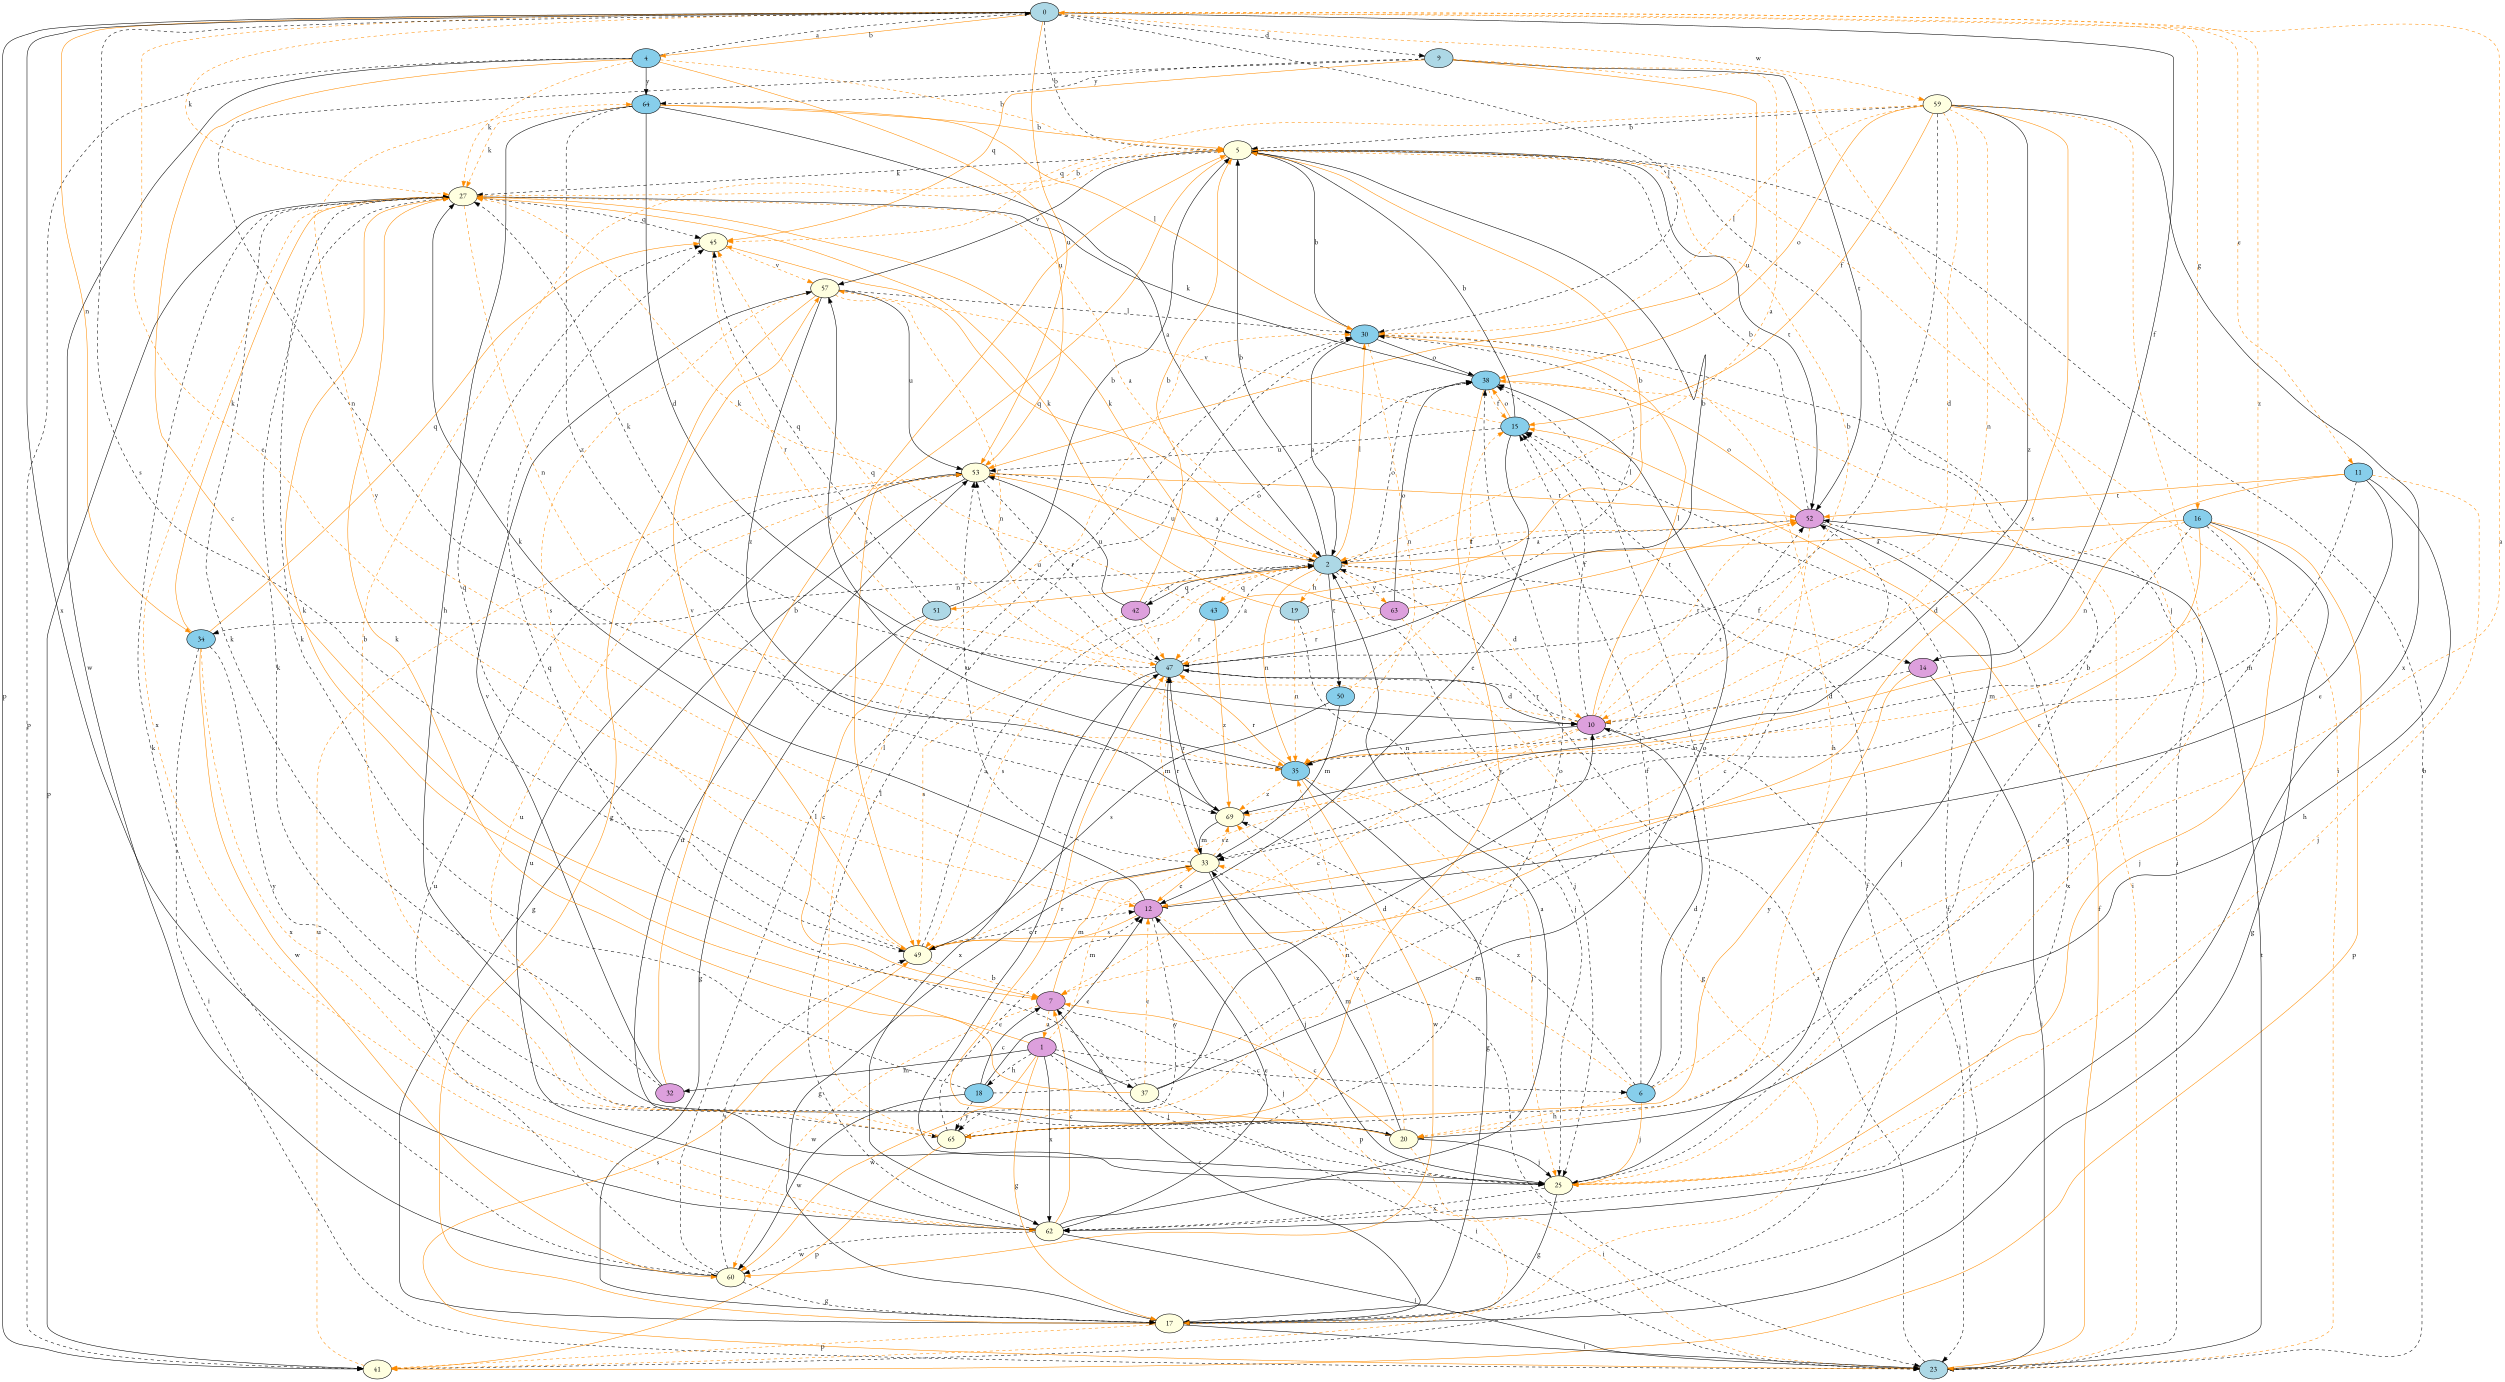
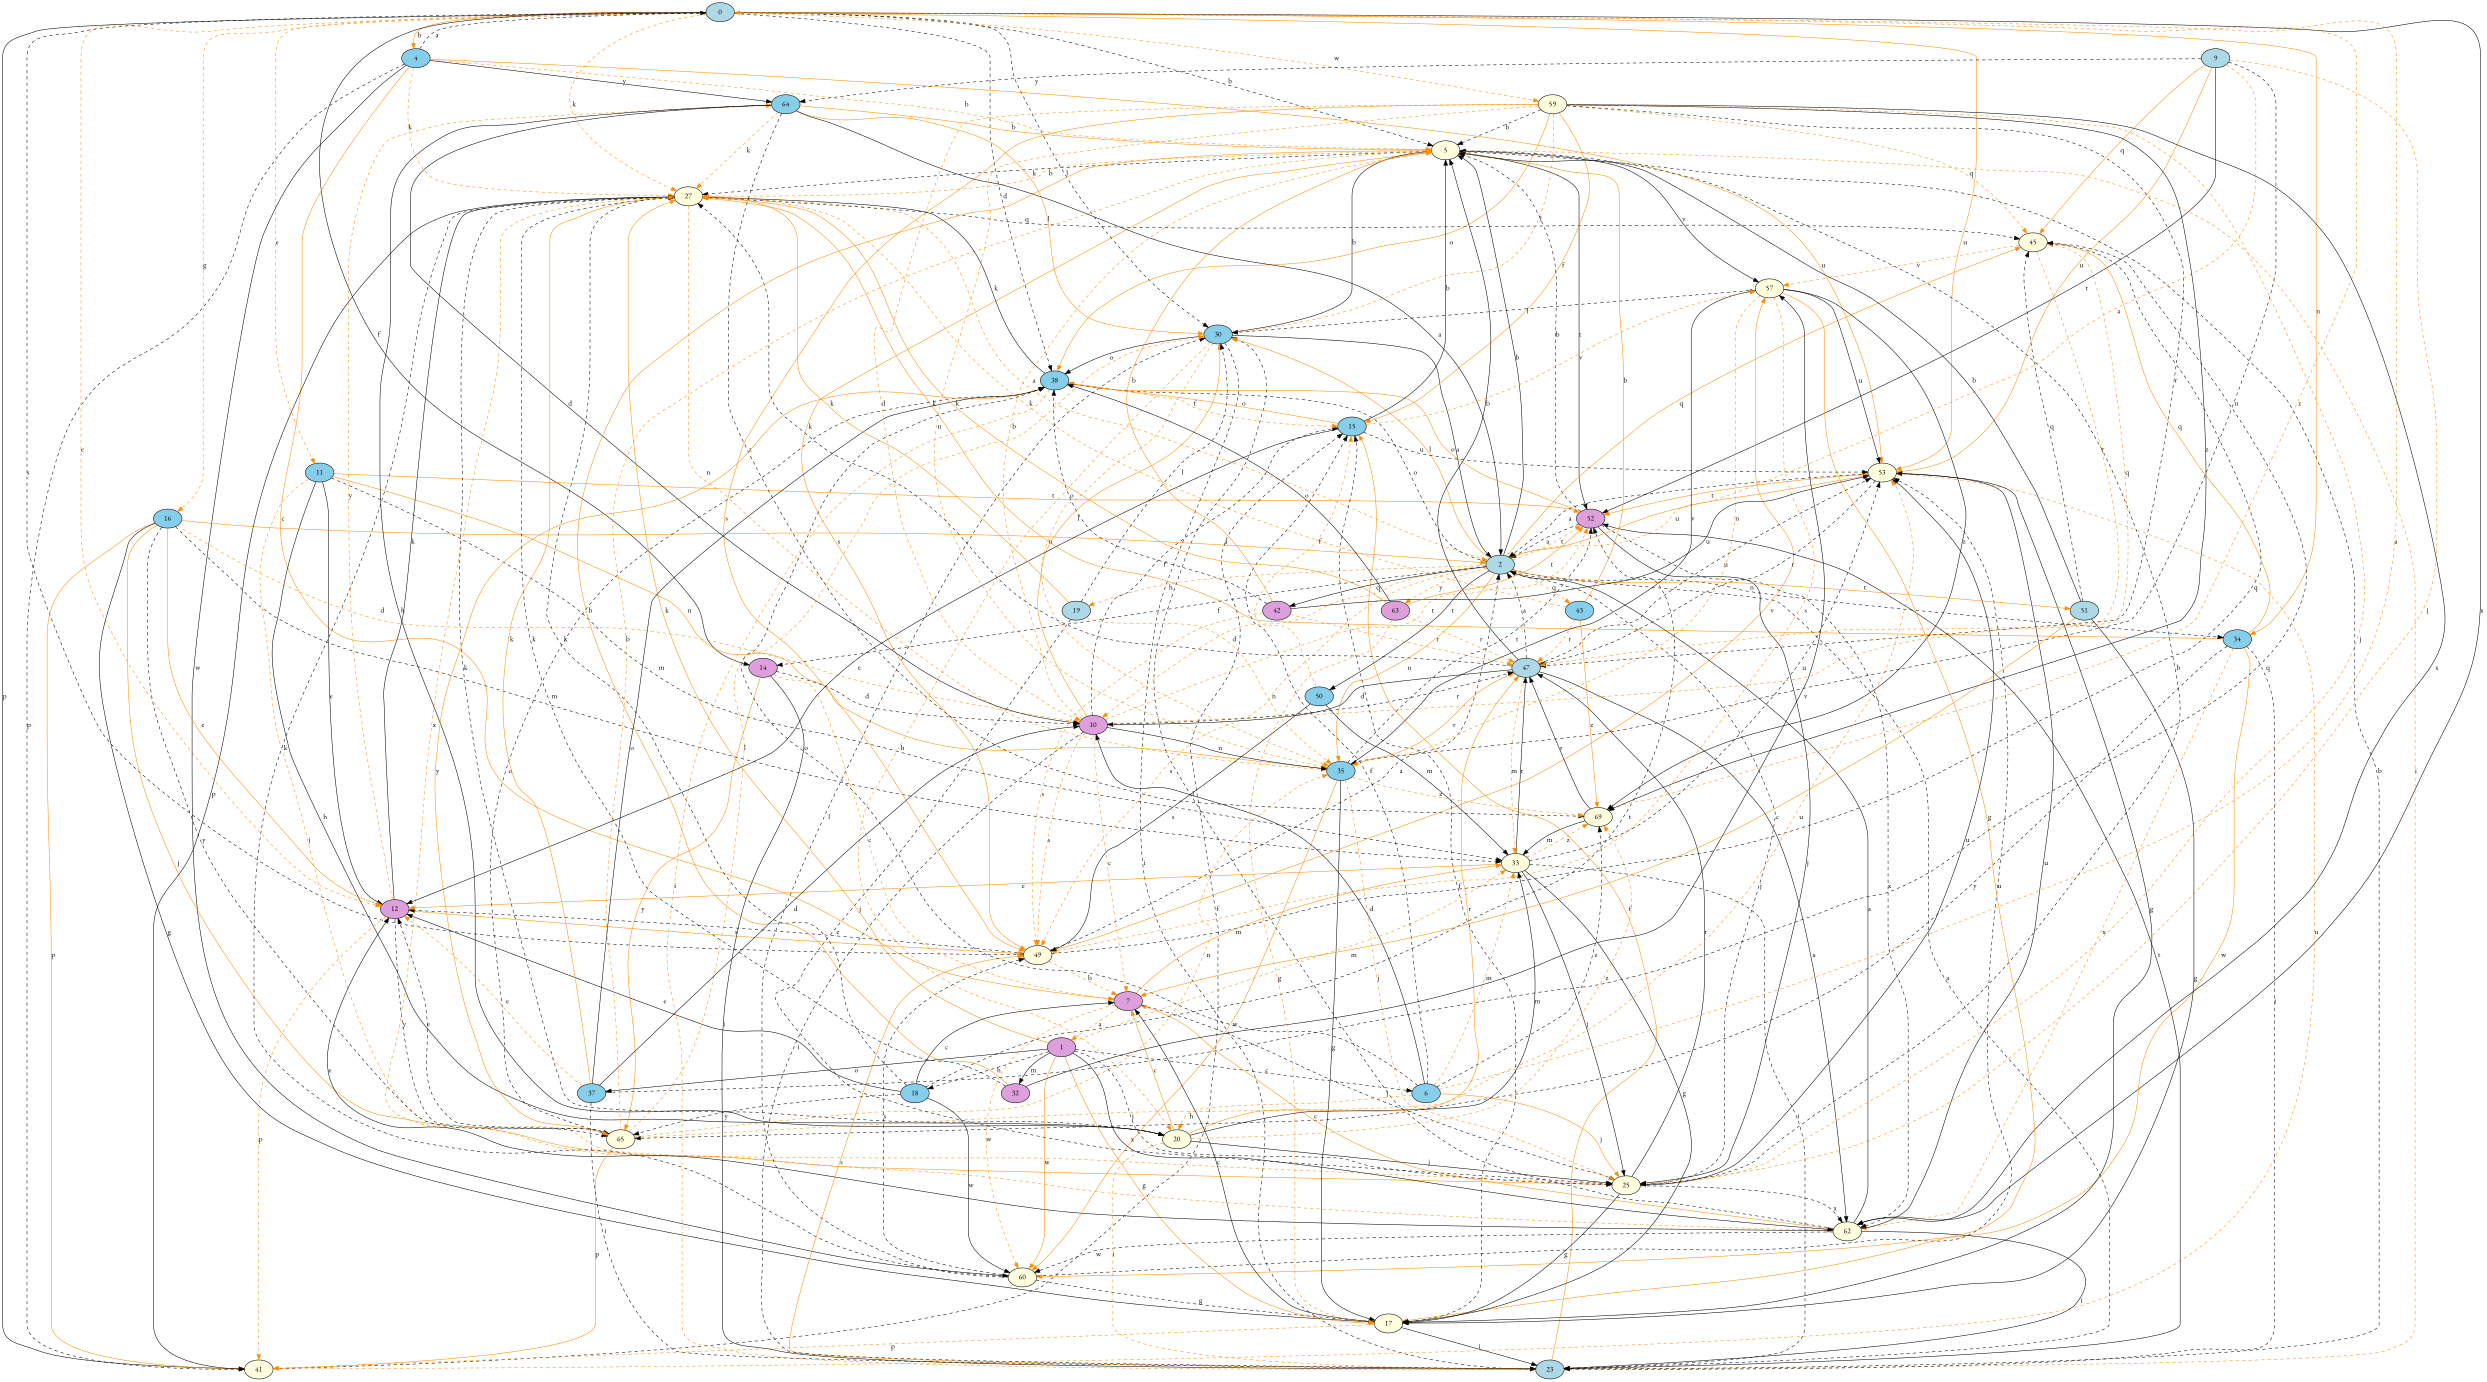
(1239, 35) -> (990, 84)
(1546, 851) -> (885, 892)
(1145, 1093) -> (592, 1093)
